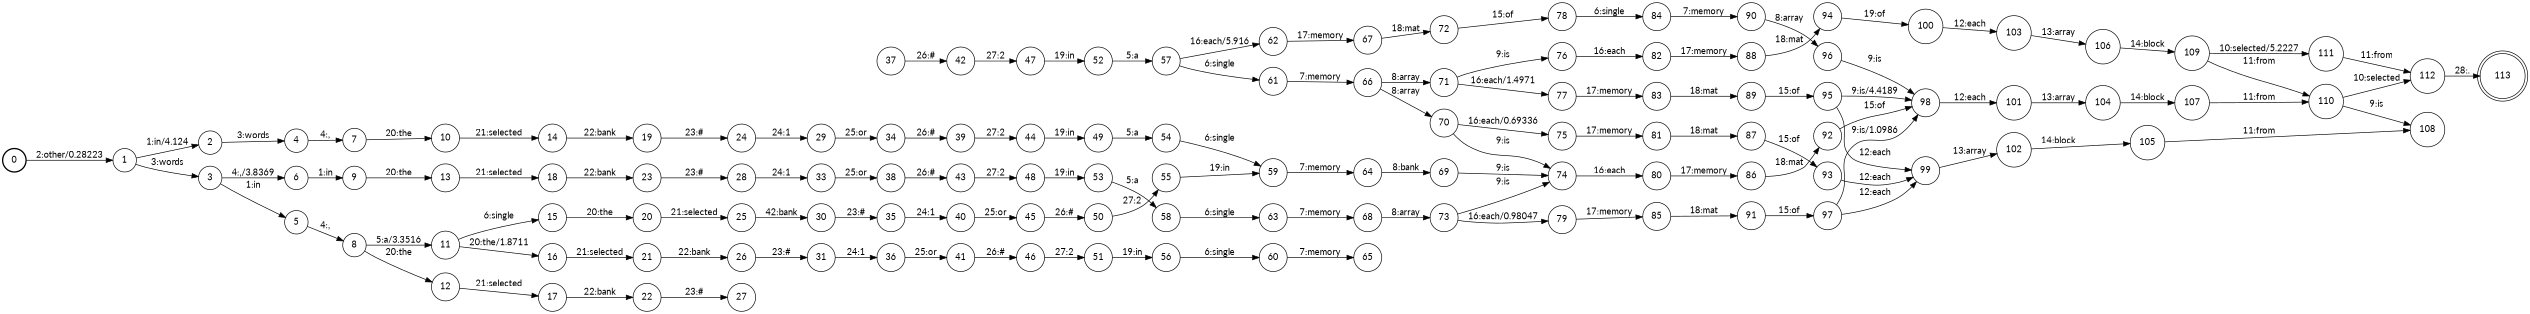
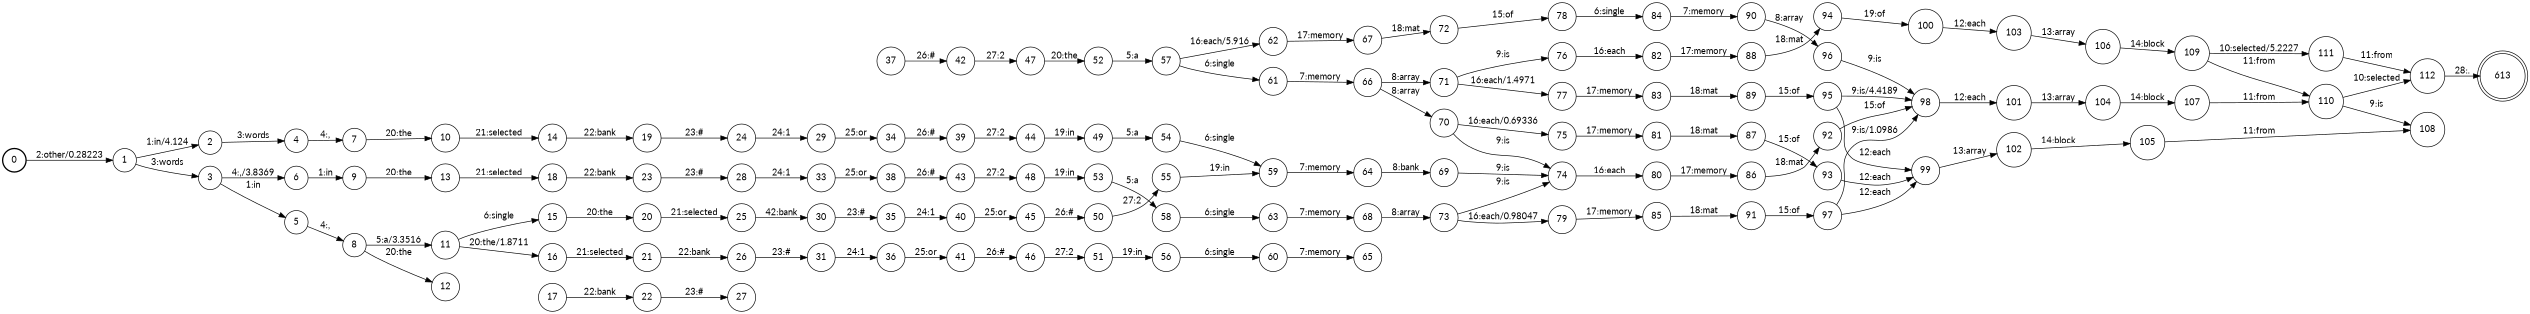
(1064, 56) -> (1064, 56)
(2503, 76) -> (2503, 76)
(496, 292) -> none
